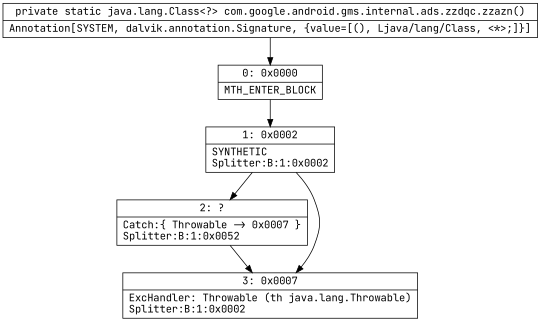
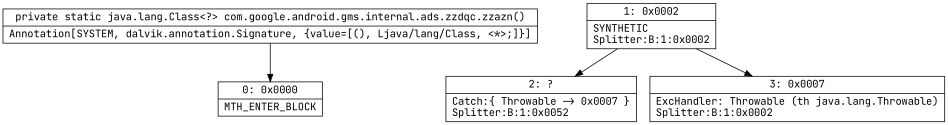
(270, 109) -> none
(239, 256) -> none
